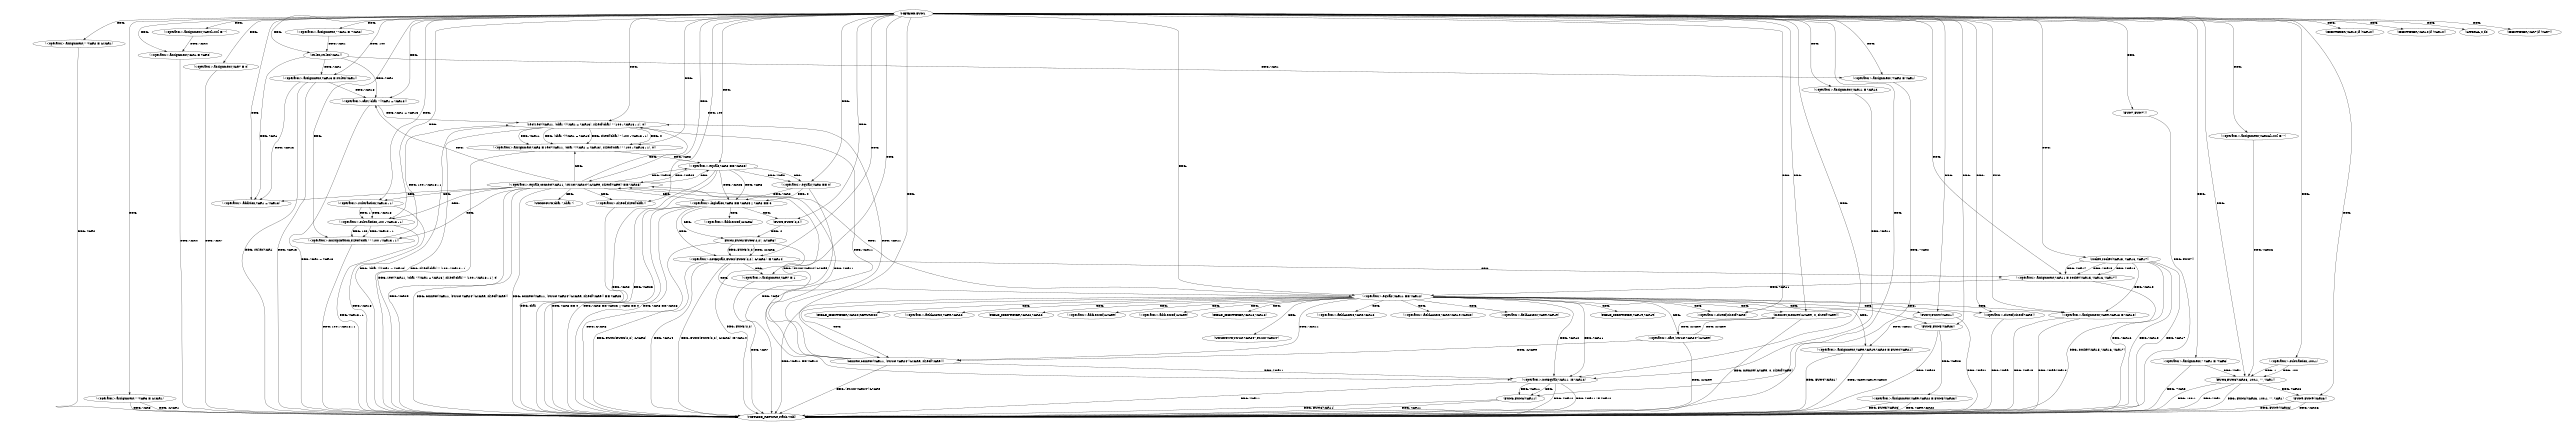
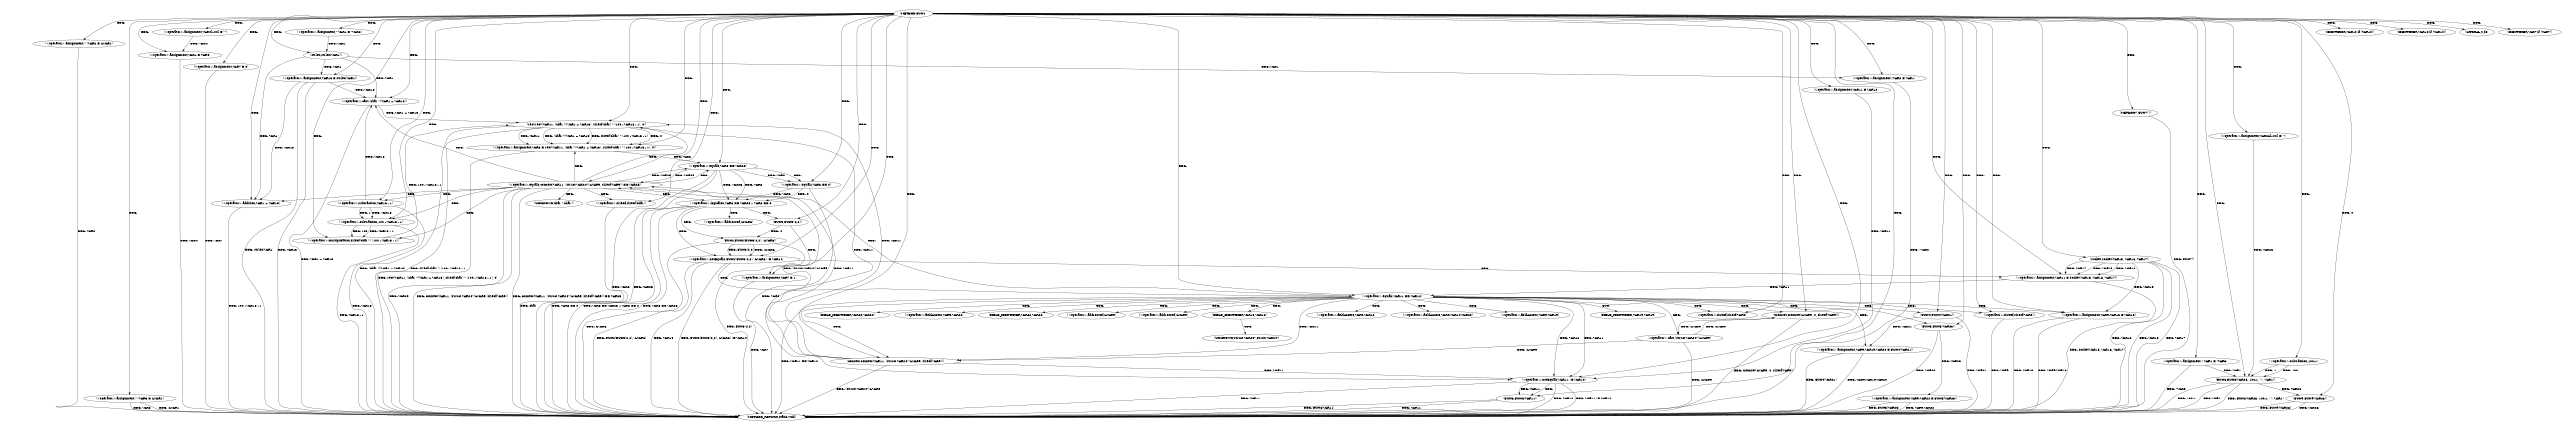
(378, 44) -> (378, 44)
(715, 113) -> (715, 113)
(2135, 113) -> (2135, 113)
none -> (365, 153)
(1997, 176) -> (1997, 176)
(2348, 213) -> (2348, 213)
(752, 268) -> (809, 263)
(1300, 303) -> (1243, 326)
(1607, 306) -> (1607, 306)
(847, 315) -> (847, 315)
(359, 410) -> (274, 411)
